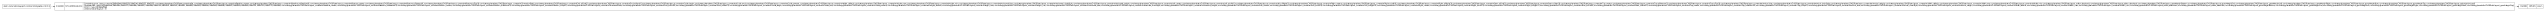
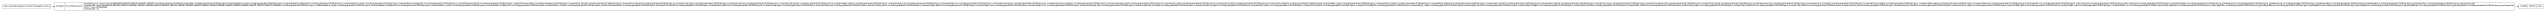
(95, 9) -> (91, 9)
